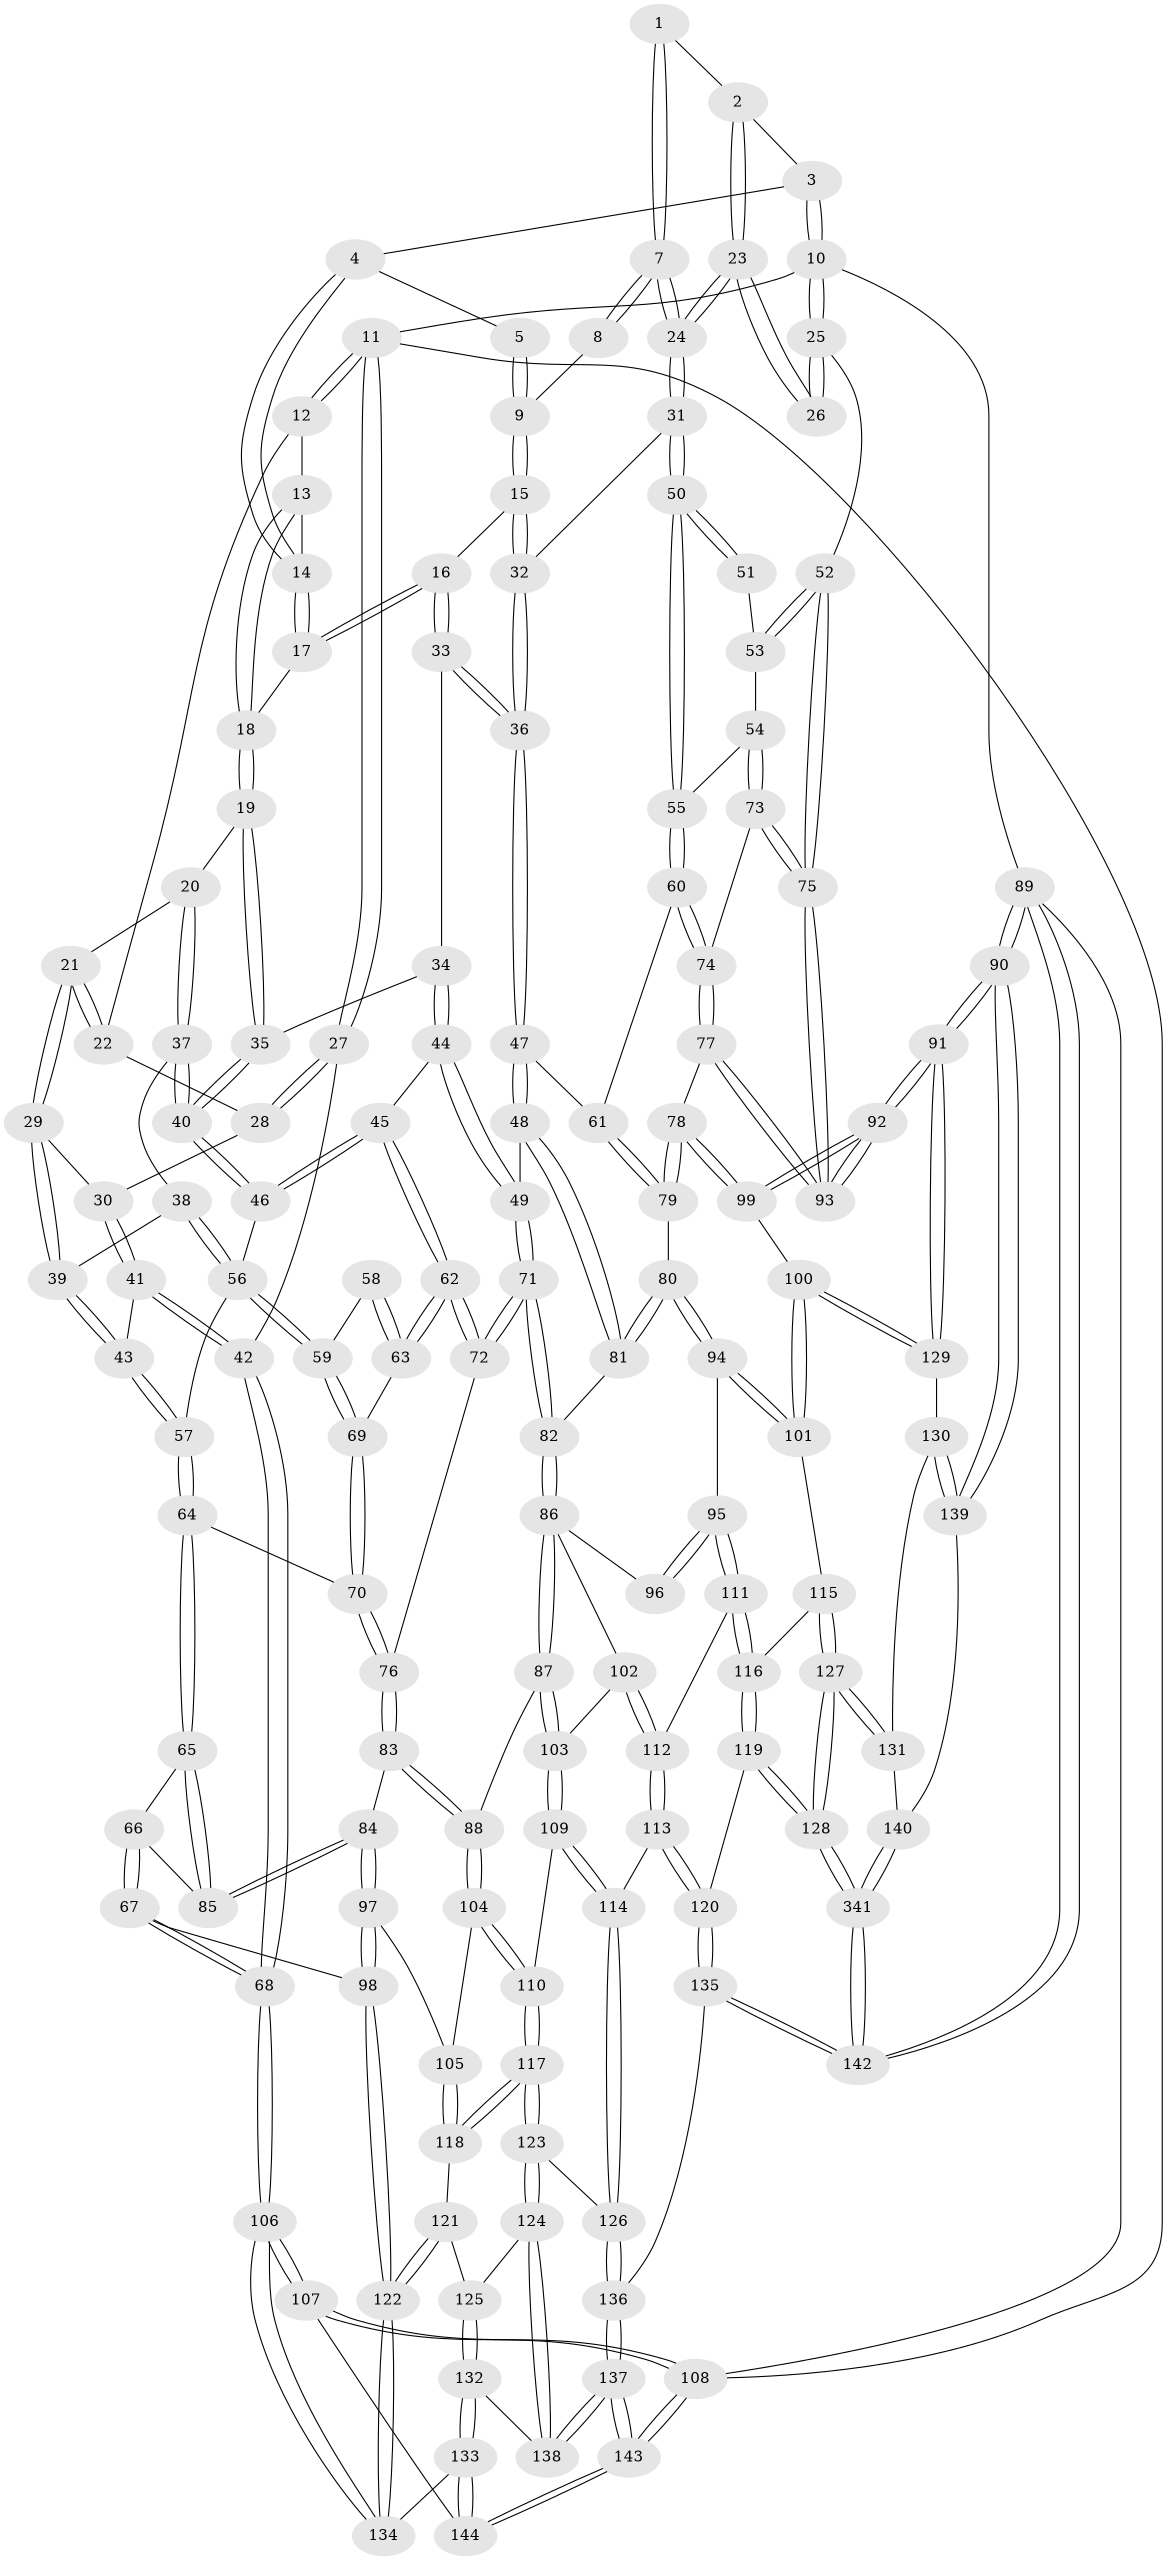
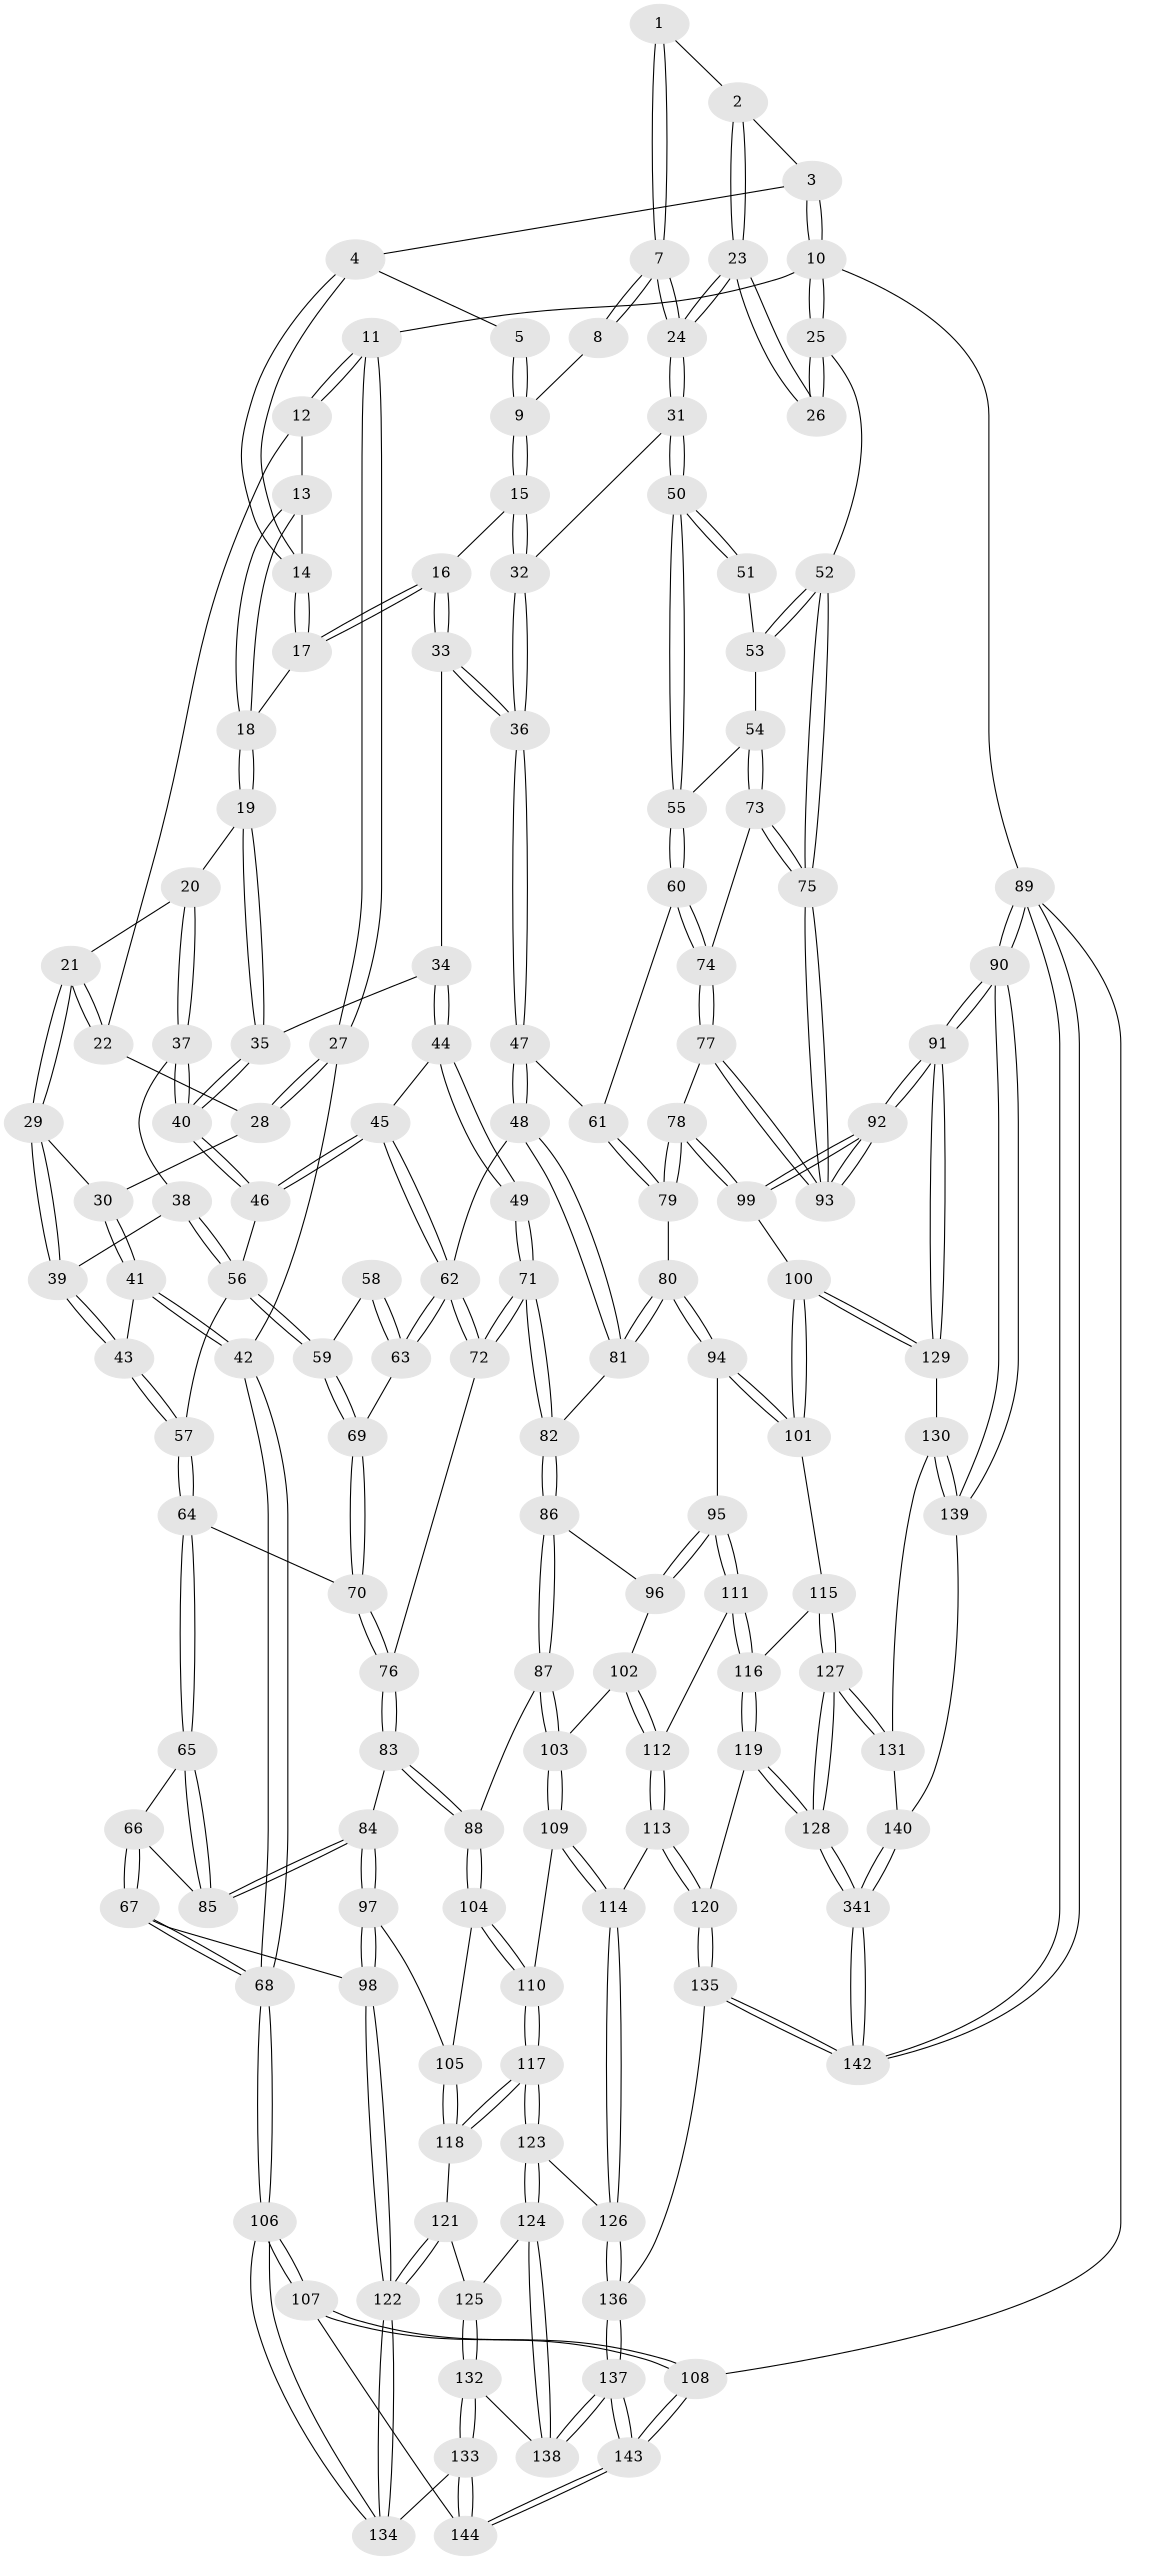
(520, 1162) -> (474, 1198)
(1162, 1315) -> none
(587, 1594) -> (640, 1633)
